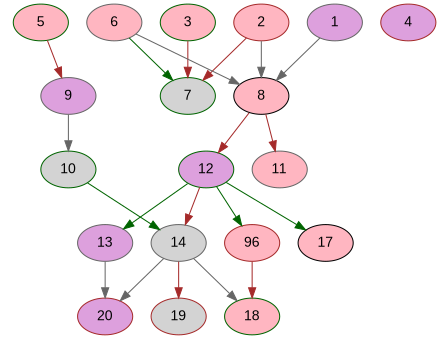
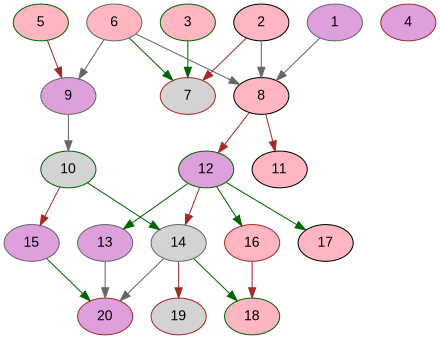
(261, 22) -> (261, 22)
(188, 52) -> (188, 52)
none -> (94, 55)
(188, 96) -> (188, 96)
(280, 169) -> (280, 169)
none -> (32, 243)
(252, 243) -> (252, 243)
(212, 276) -> (212, 276)
